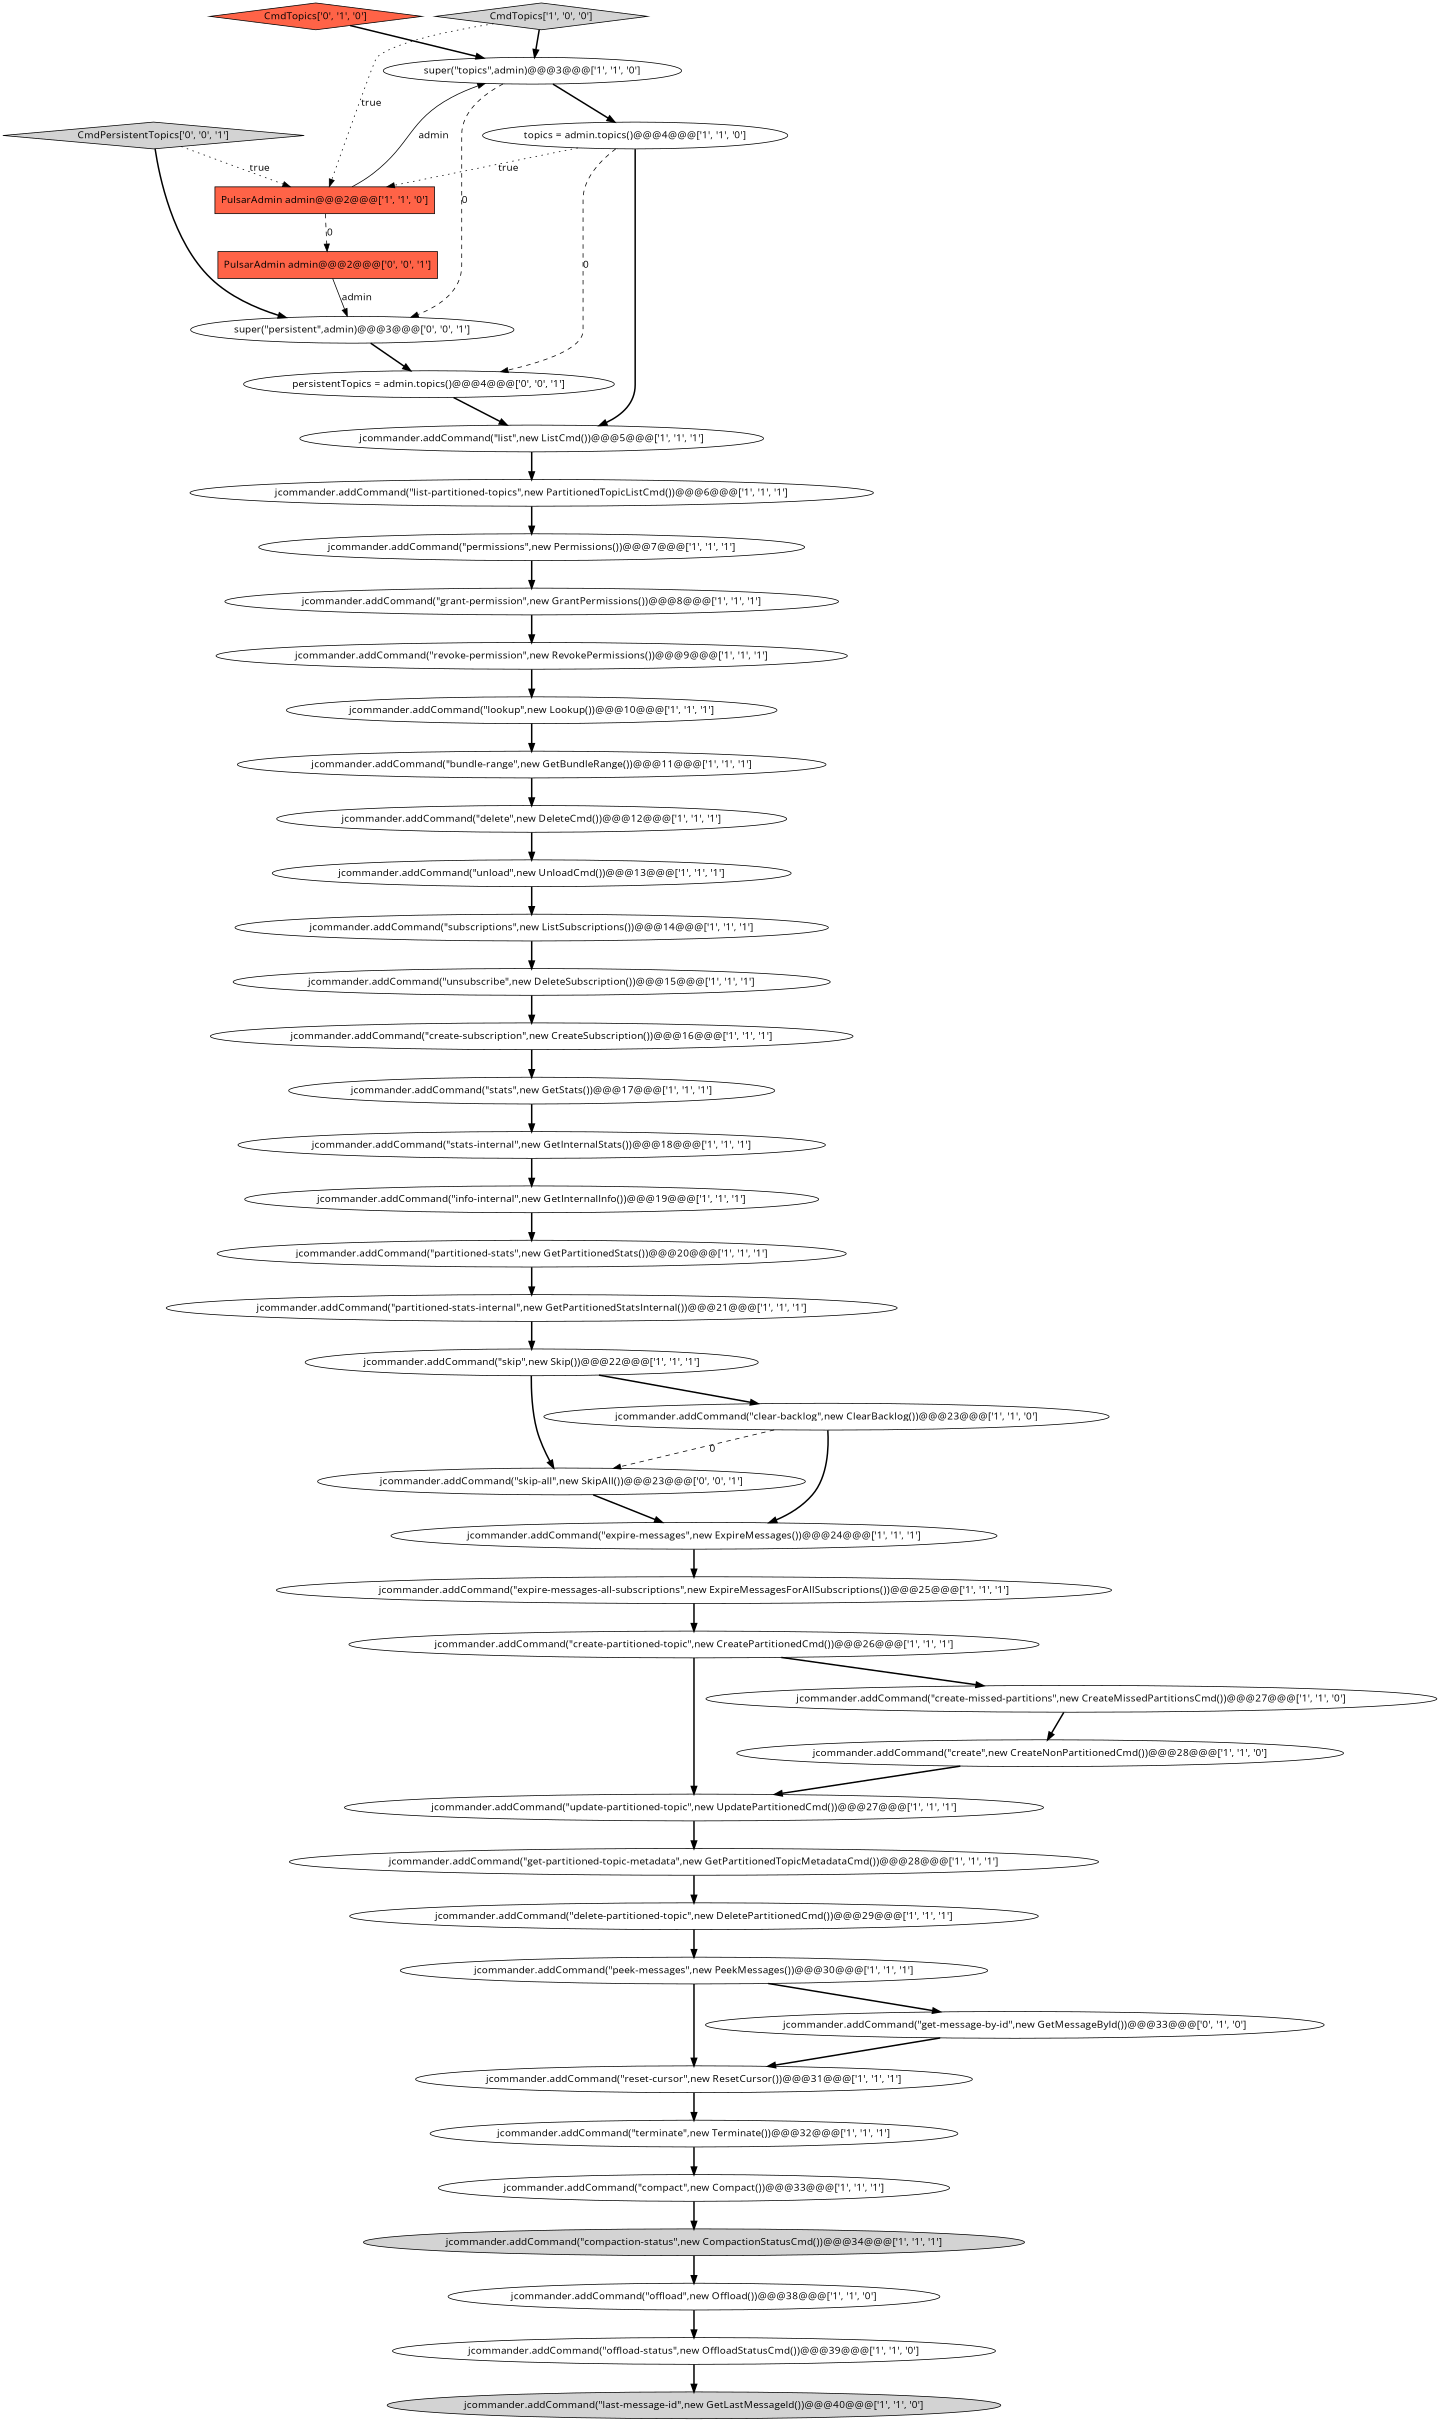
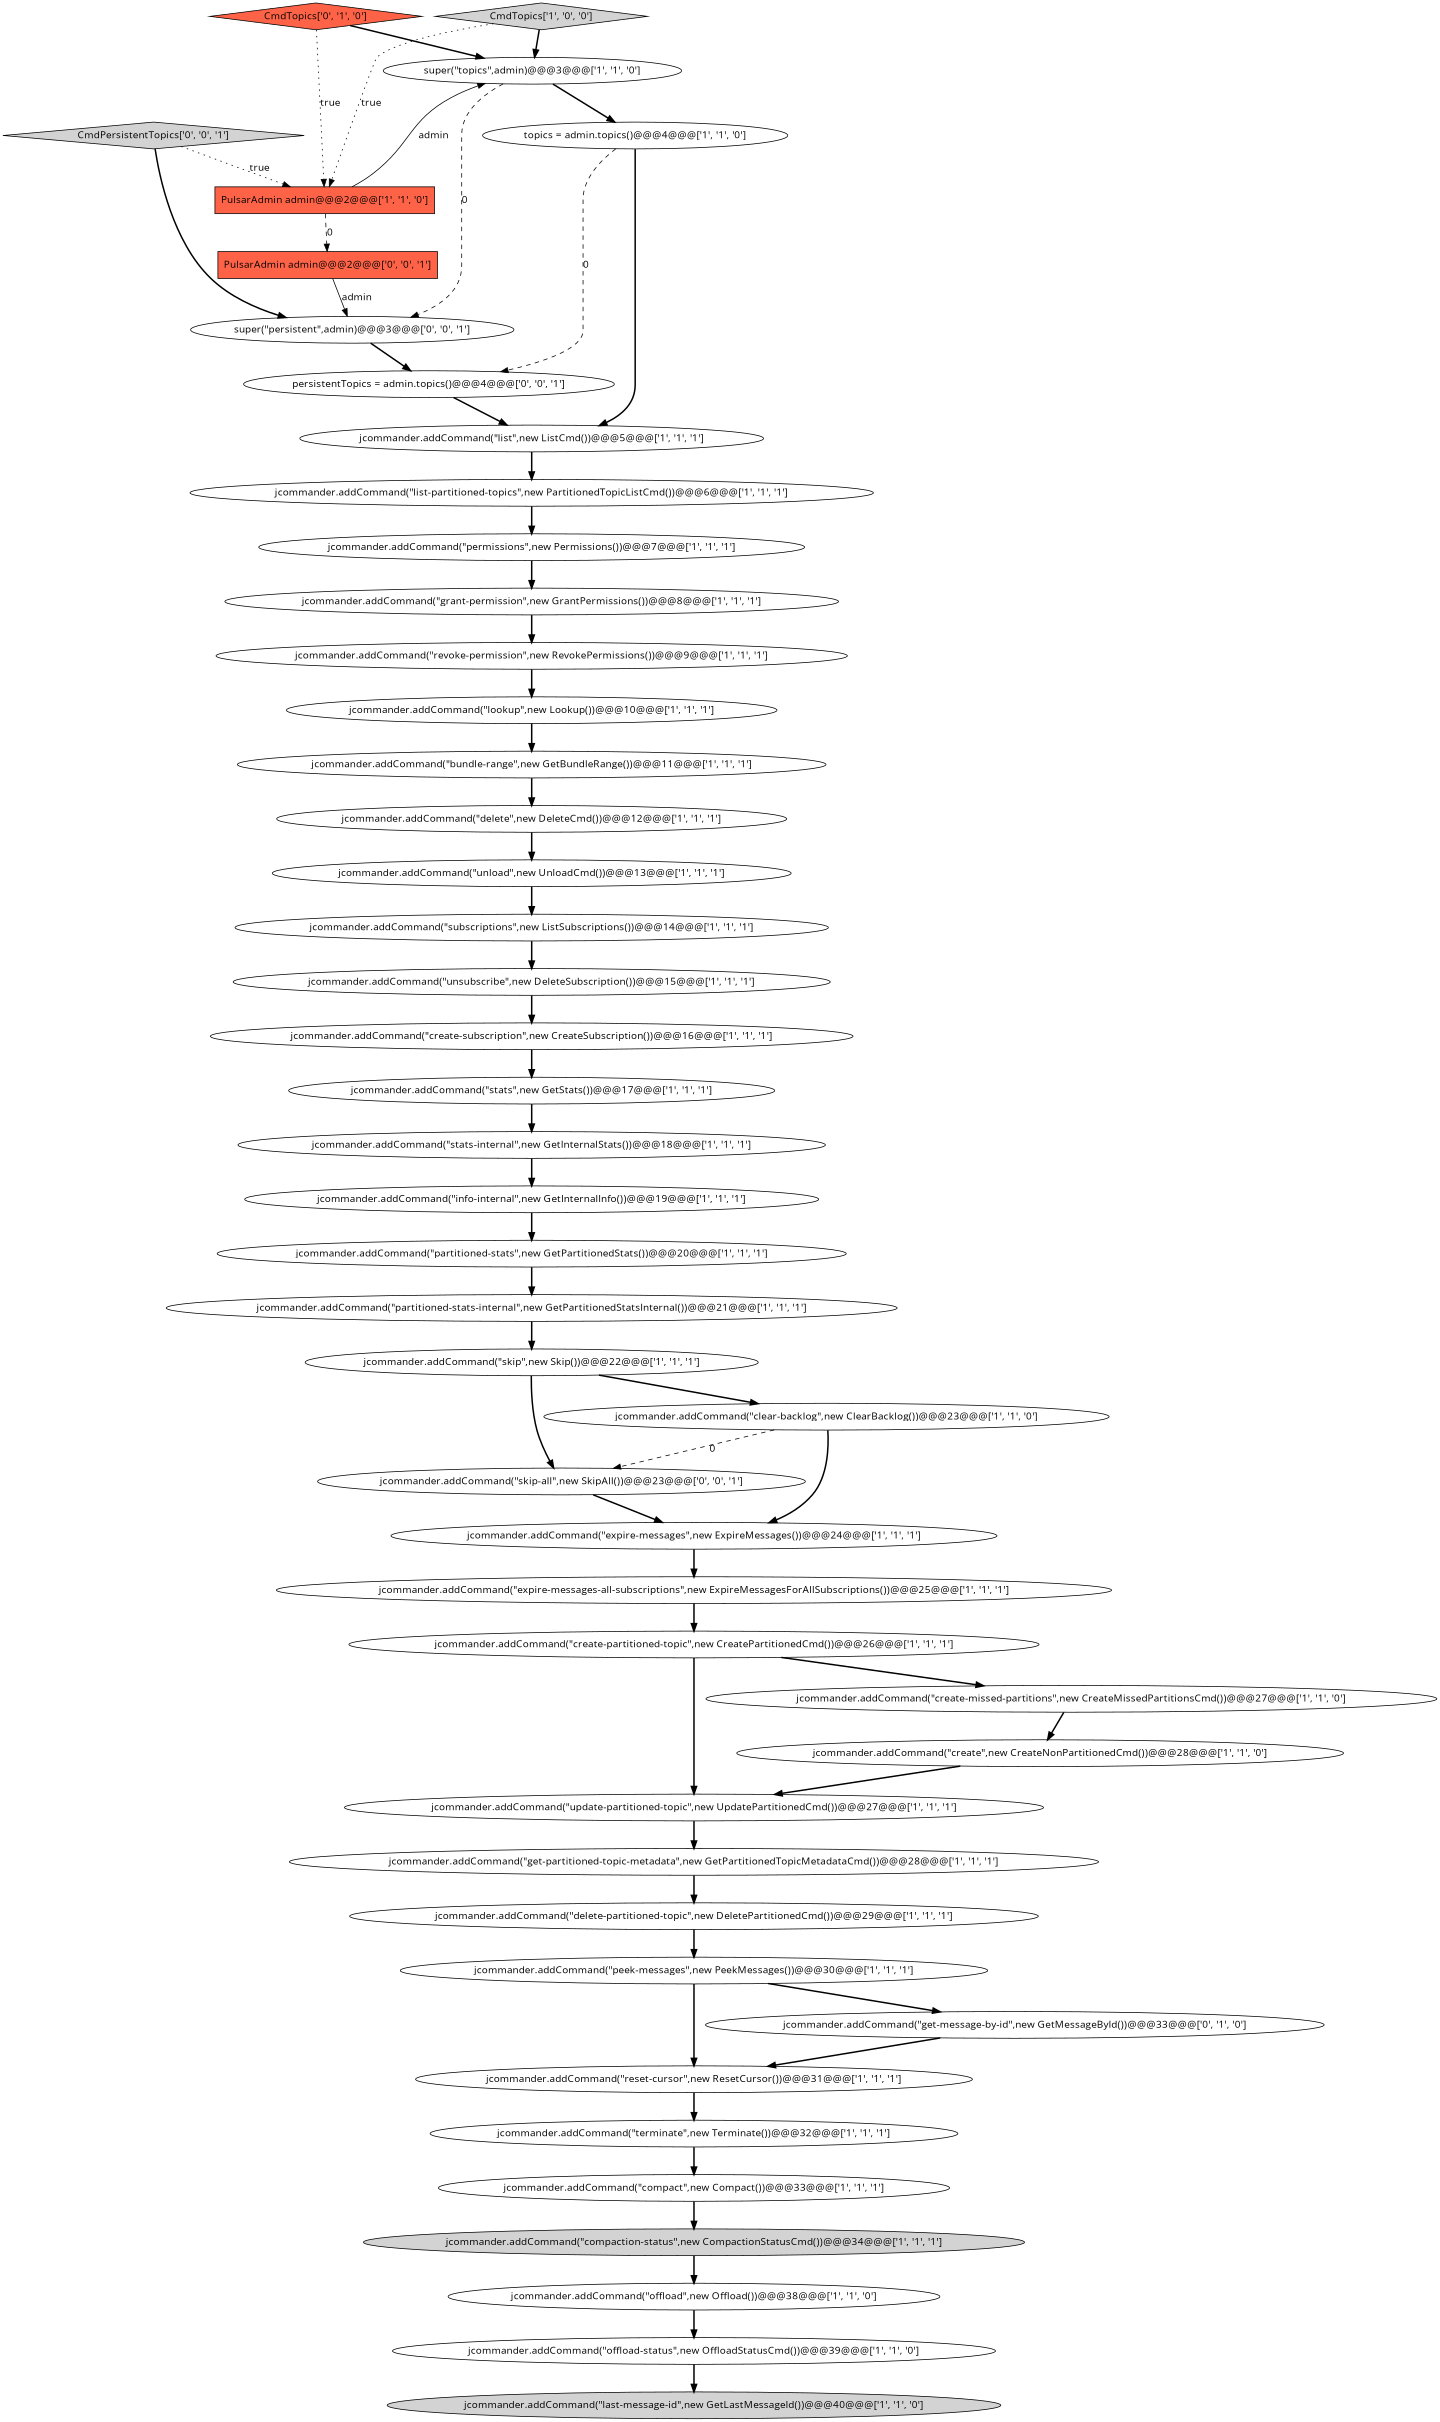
(486, 167) -> (320, 105)
